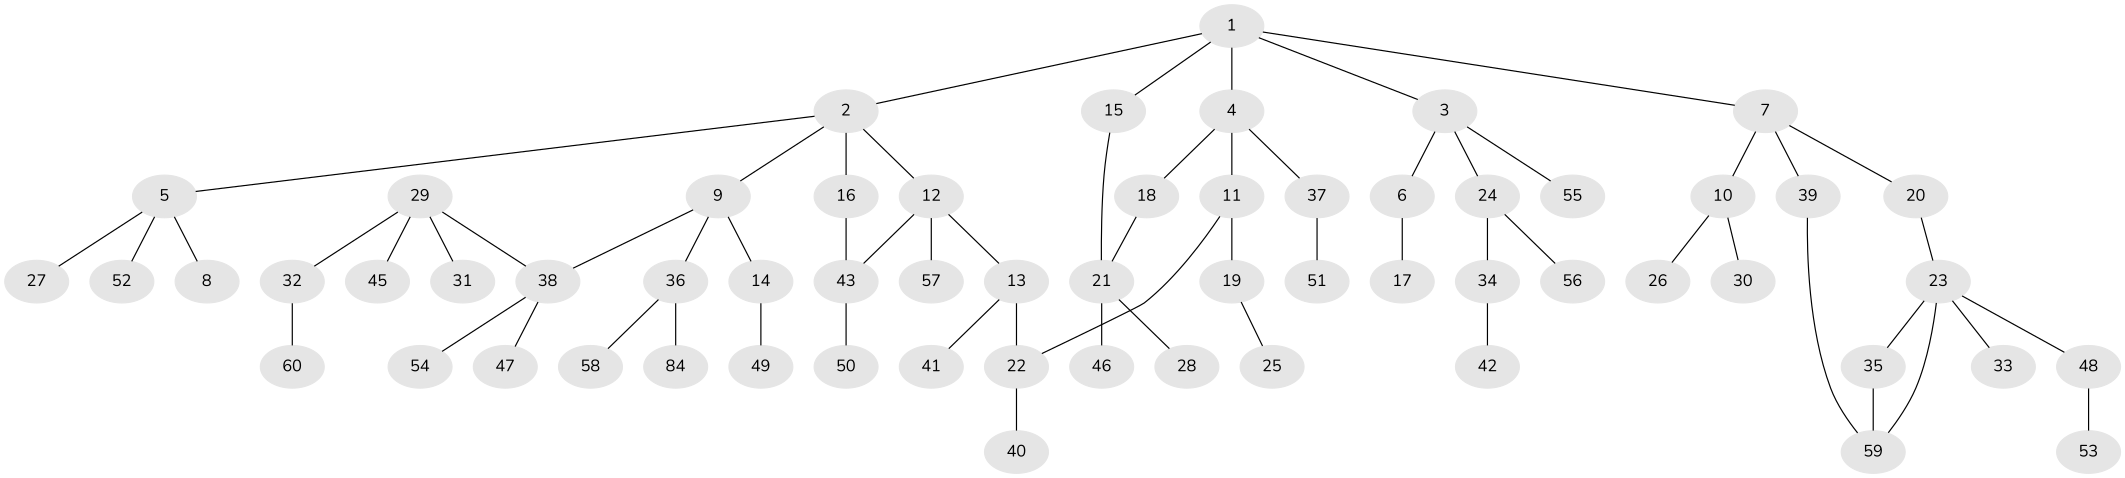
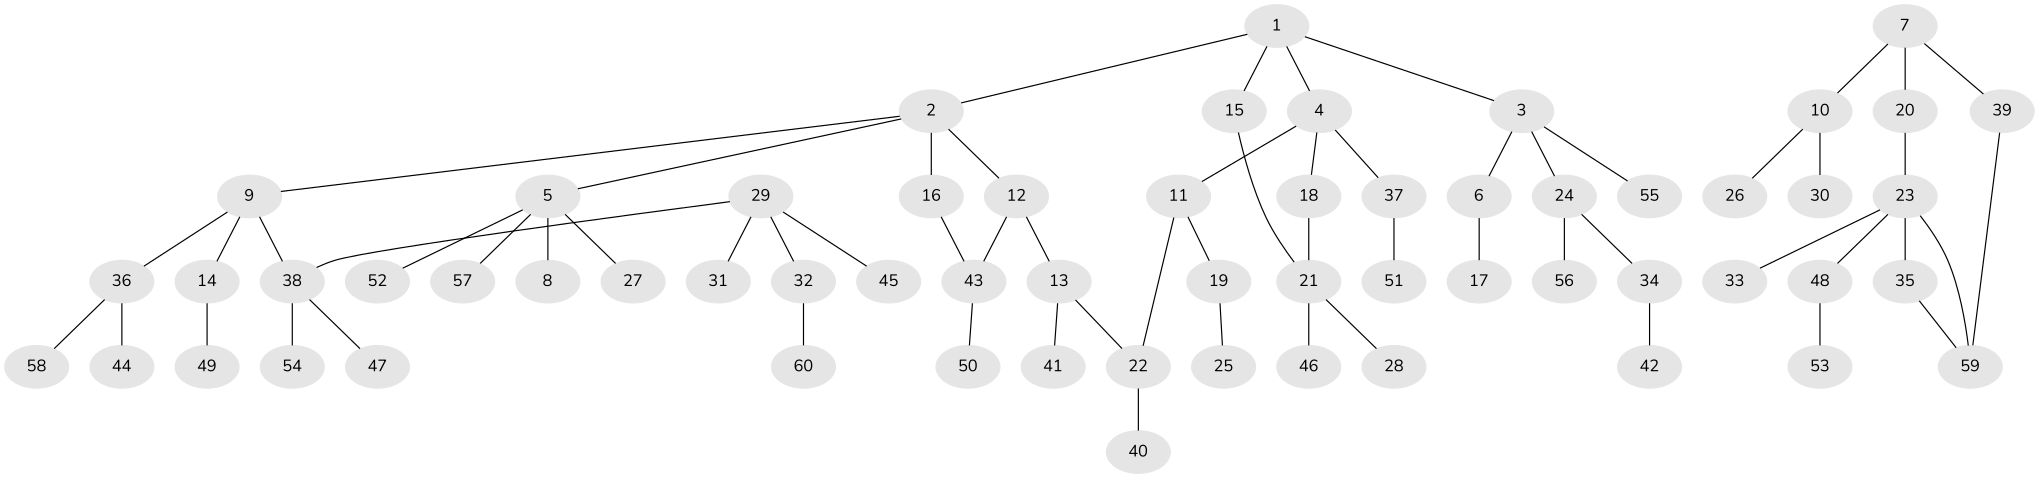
(1499, 69) -> none
(931, 239) -> (504, 240)
(676, 367) -> (122, 367)
